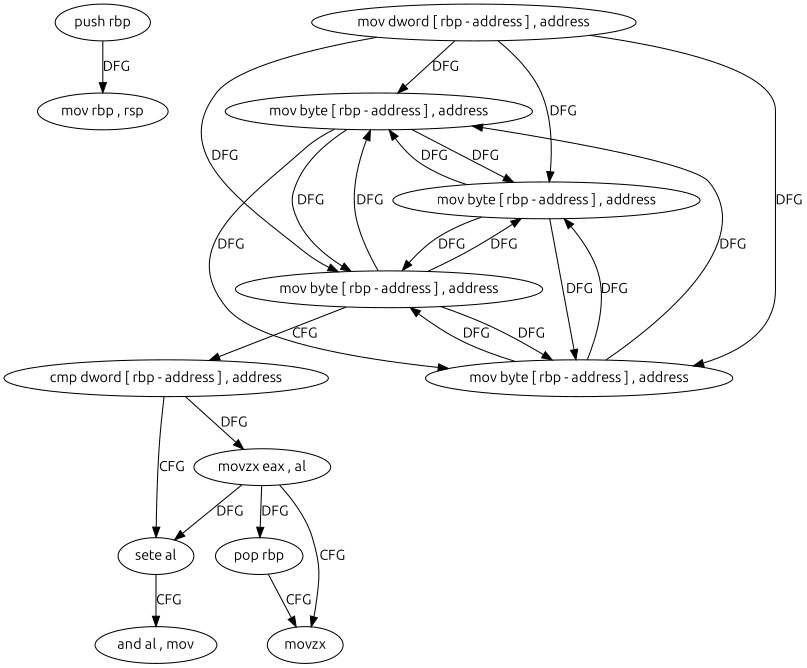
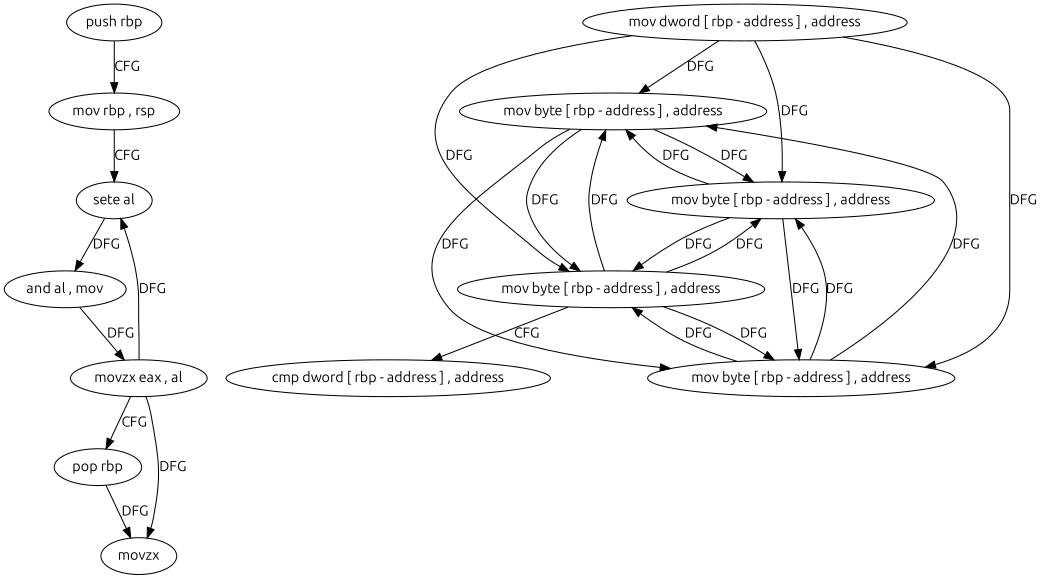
(117, 67) -> (127, 67)
(211, 419) -> (99, 330)
(158, 462) -> (114, 151)
(275, 512) -> (134, 423)
(332, 556) -> (173, 467)
(169, 601) -> (107, 245)
(299, 601) -> (135, 512)
